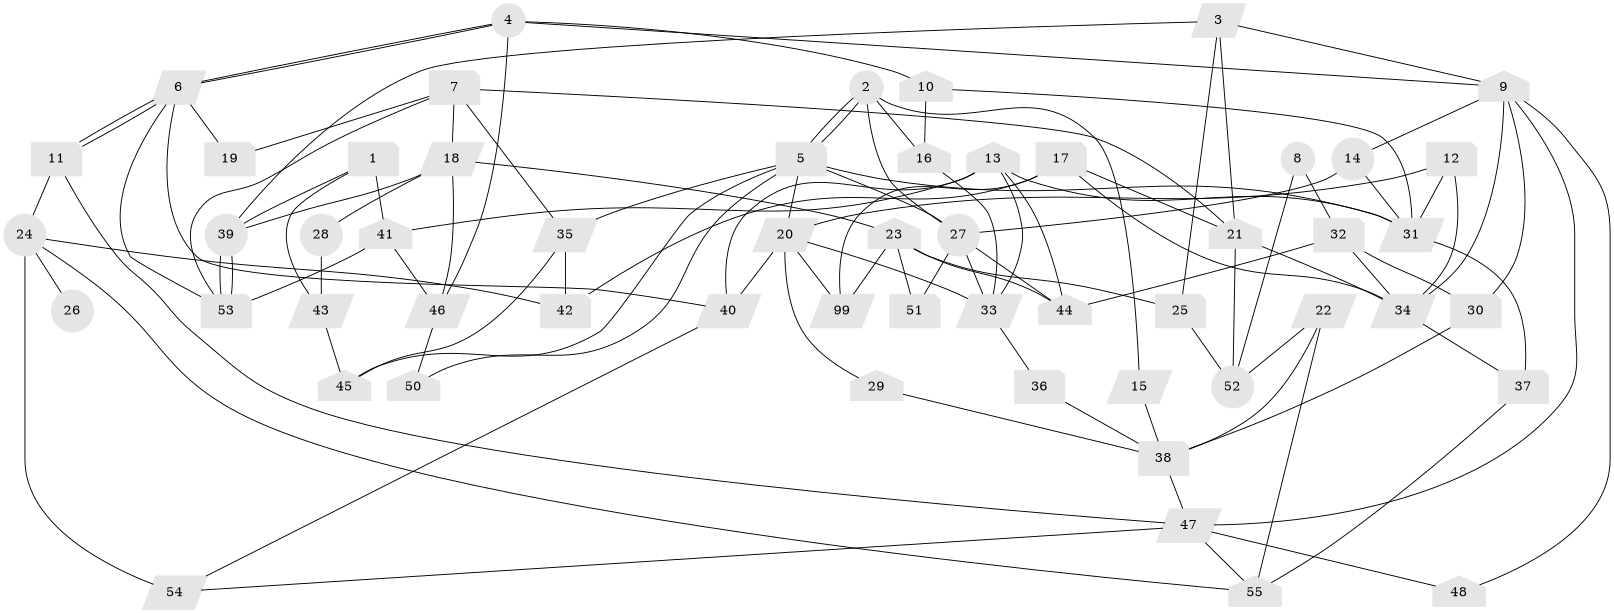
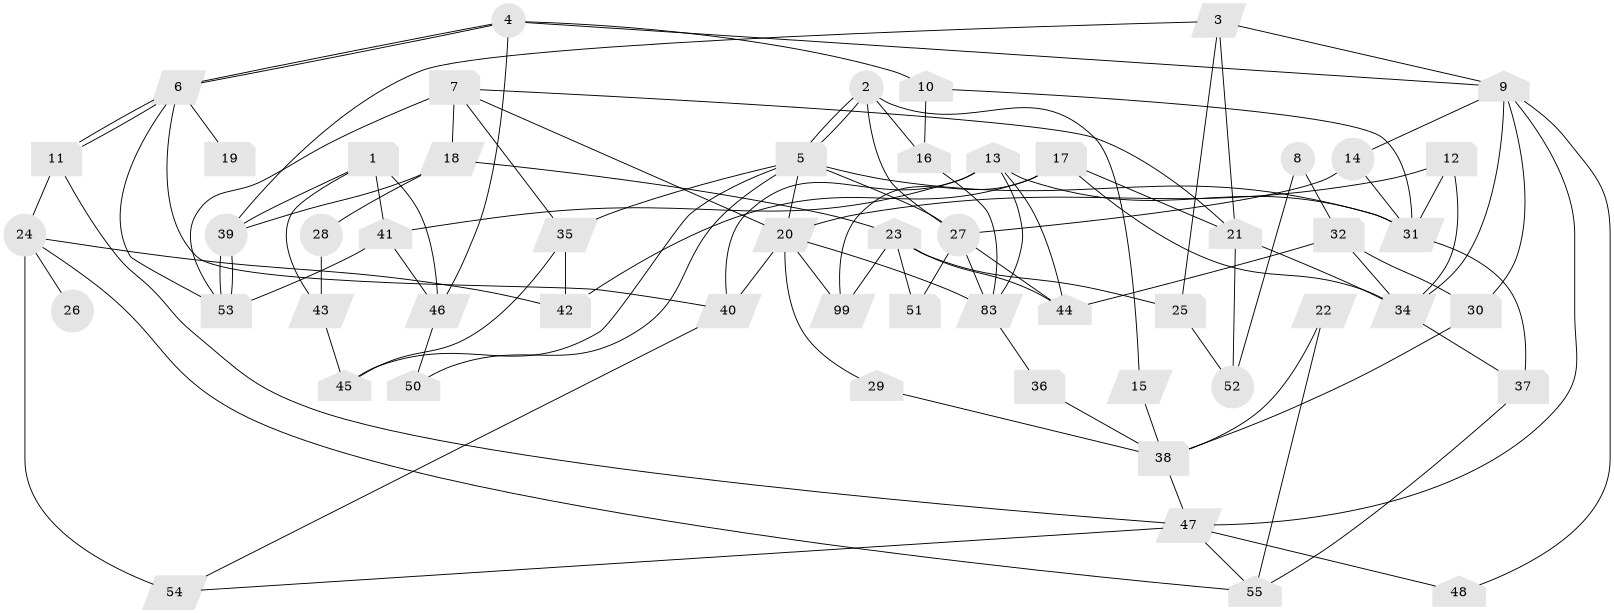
(347, 122) -> (622, 162)
(453, 236) -> (427, 233)
(989, 311) -> (989, 311)
(1277, 350) -> none
